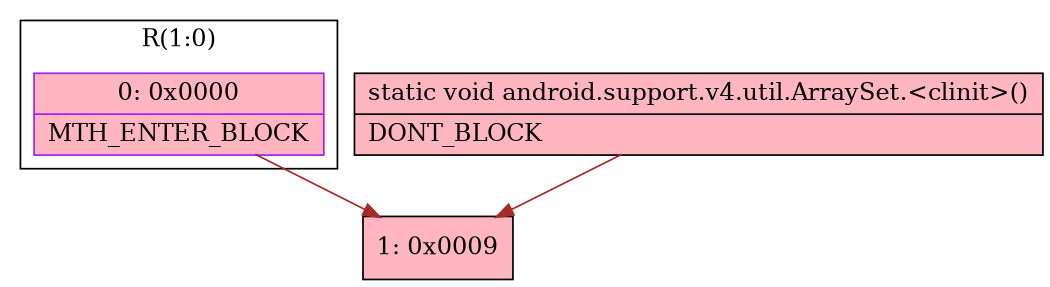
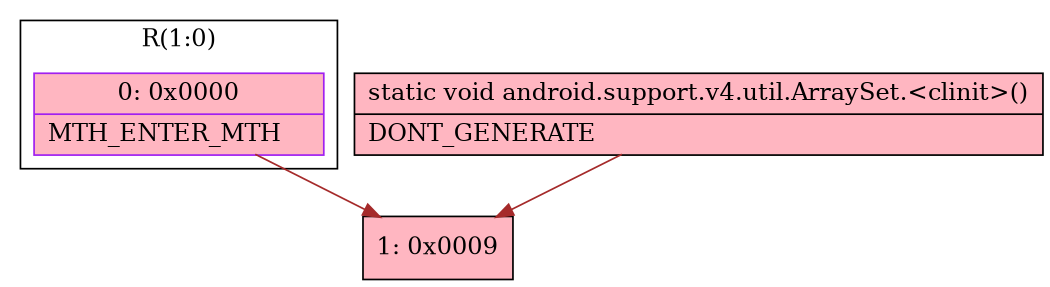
(179, 134) -> (164, 134)
(456, 134) -> (482, 134)
